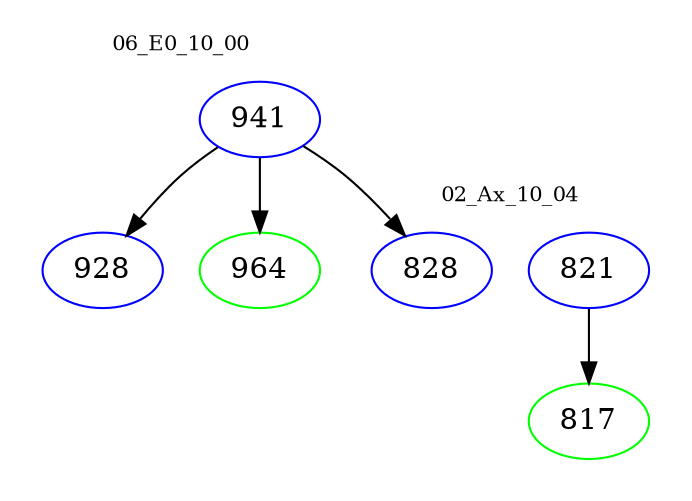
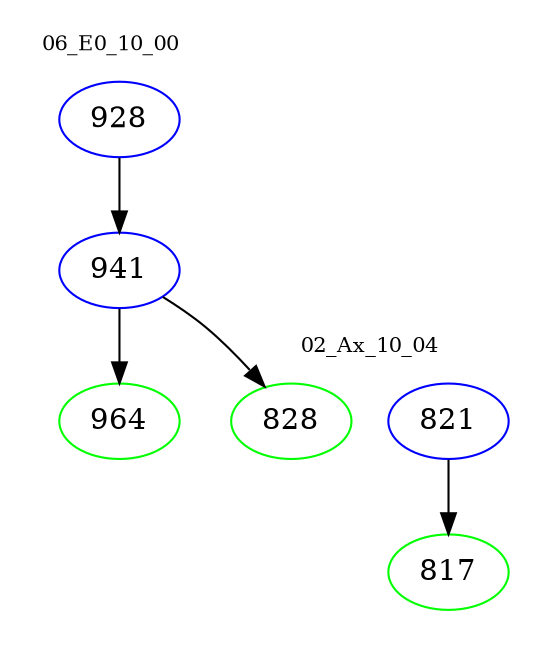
(176, 180) -> (119, 185)
(432, 270) -> (291, 421)
